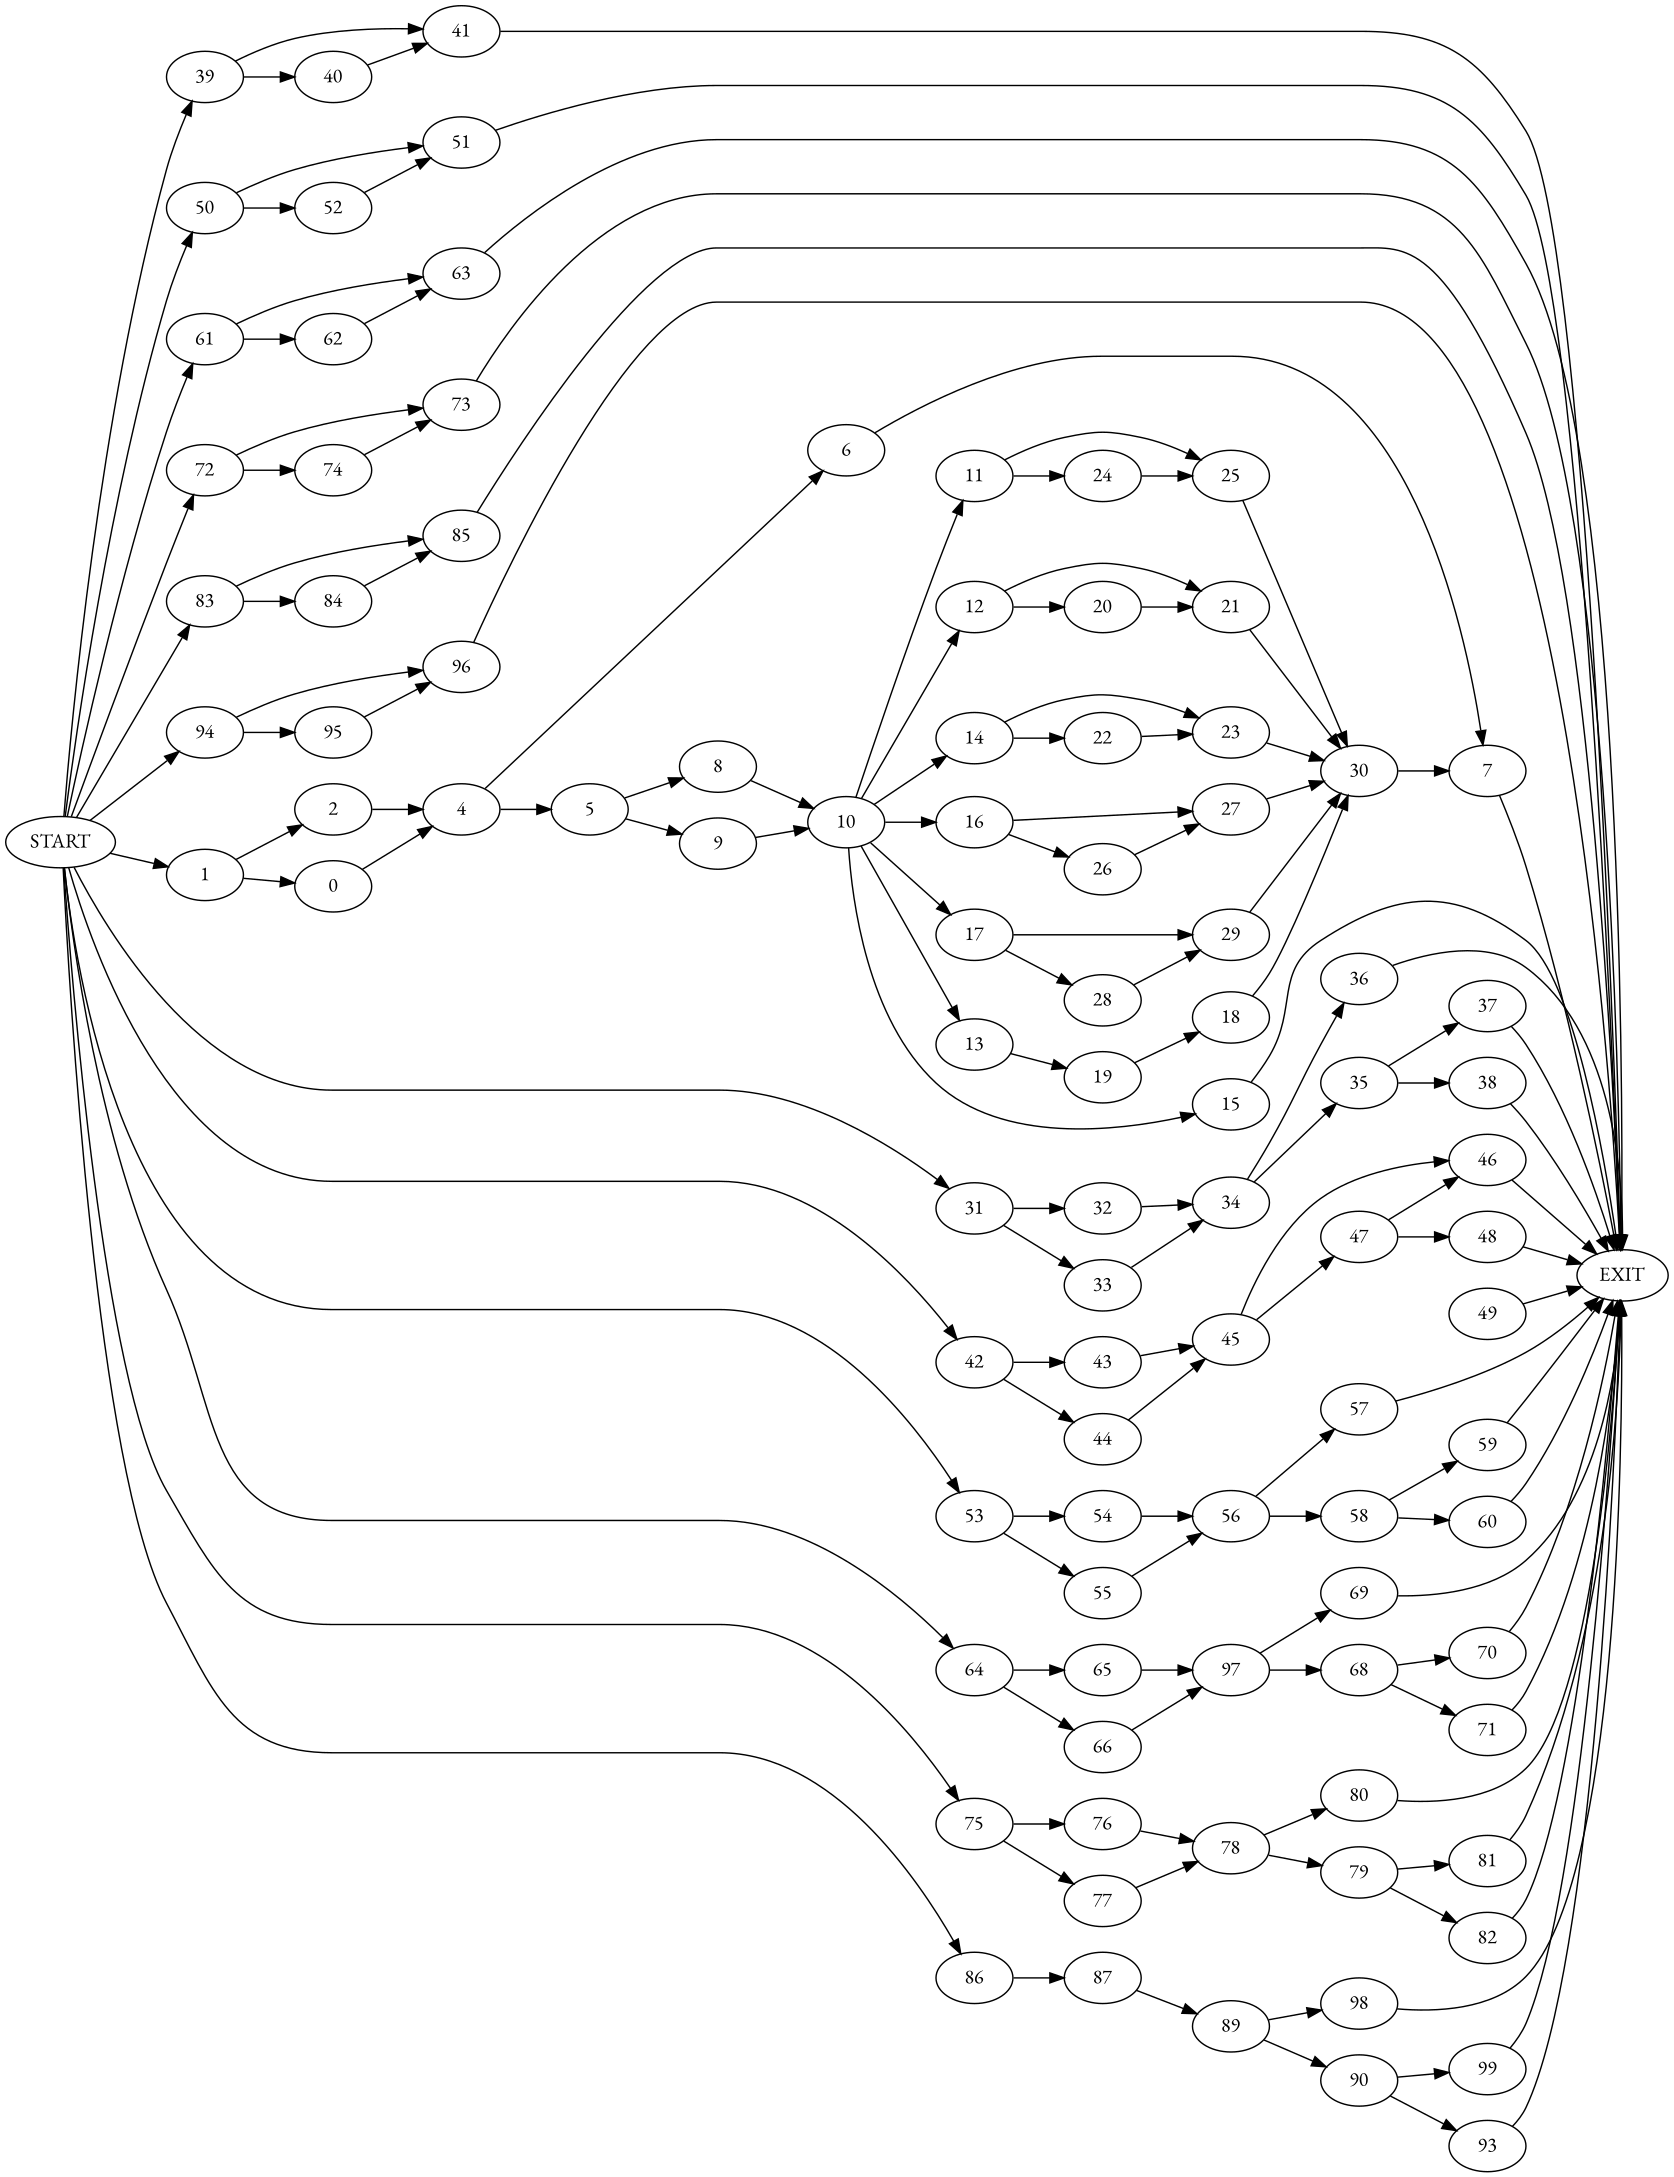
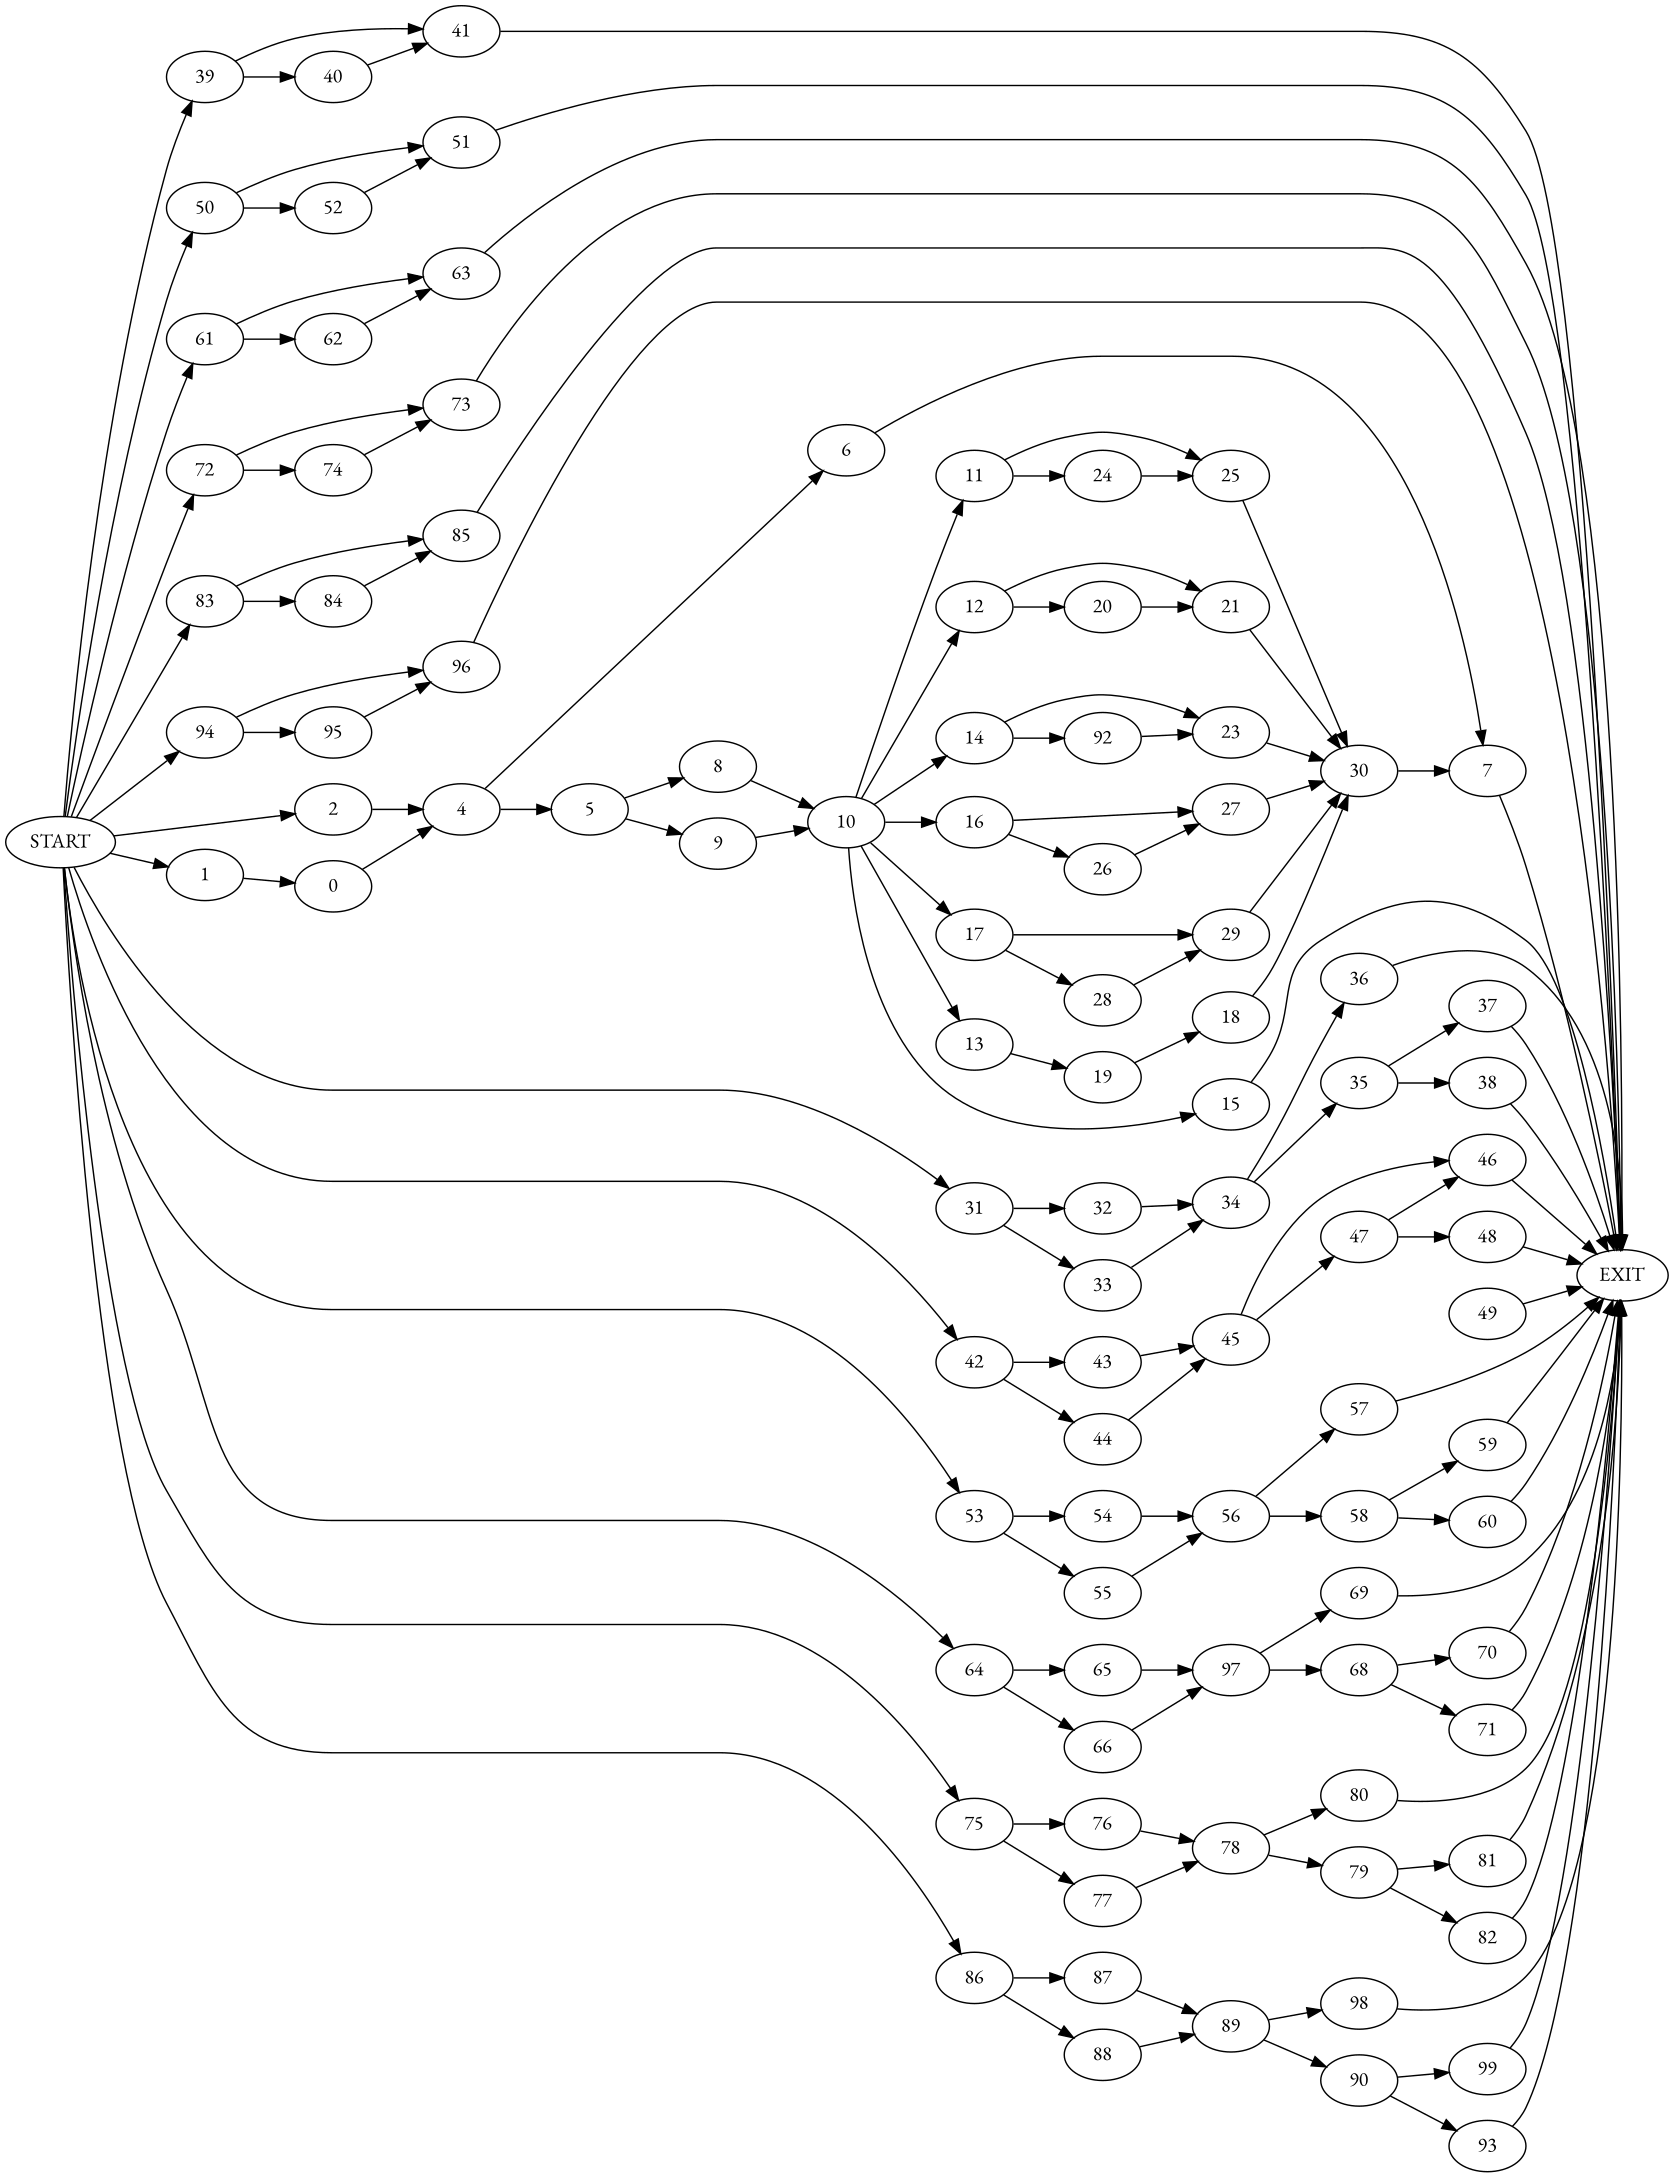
(1103, 738) -> (1103, 738)
(263, 845) -> (197, 826)
none -> (1103, 2055)
